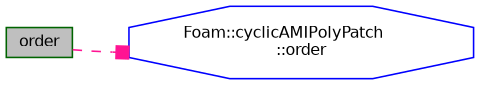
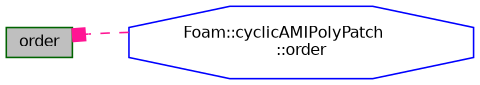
(93, 51) -> (109, 33)
